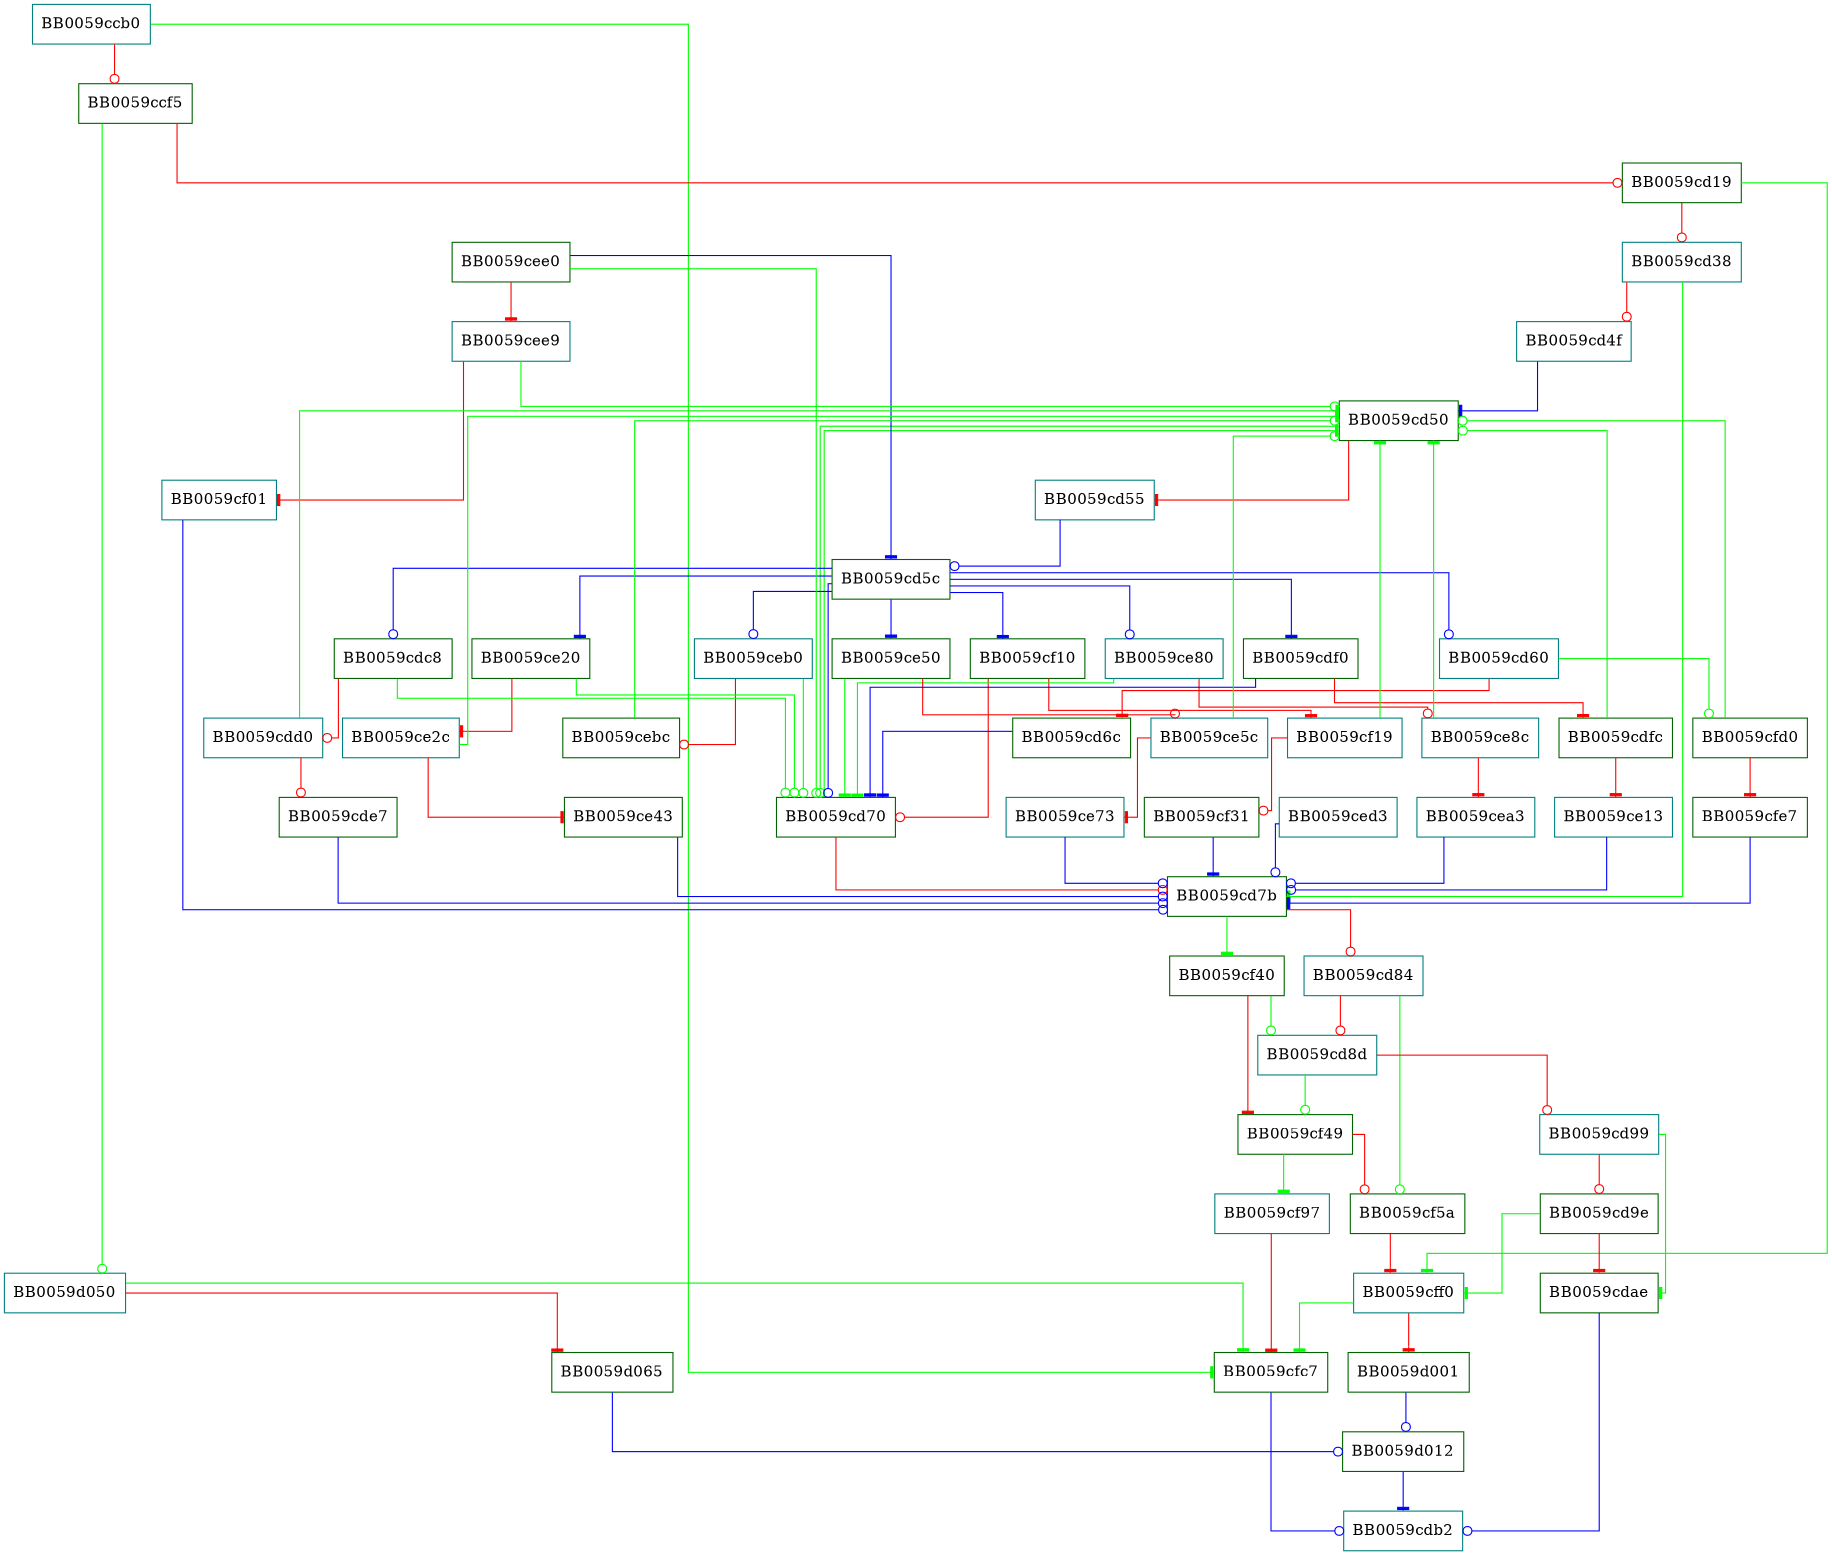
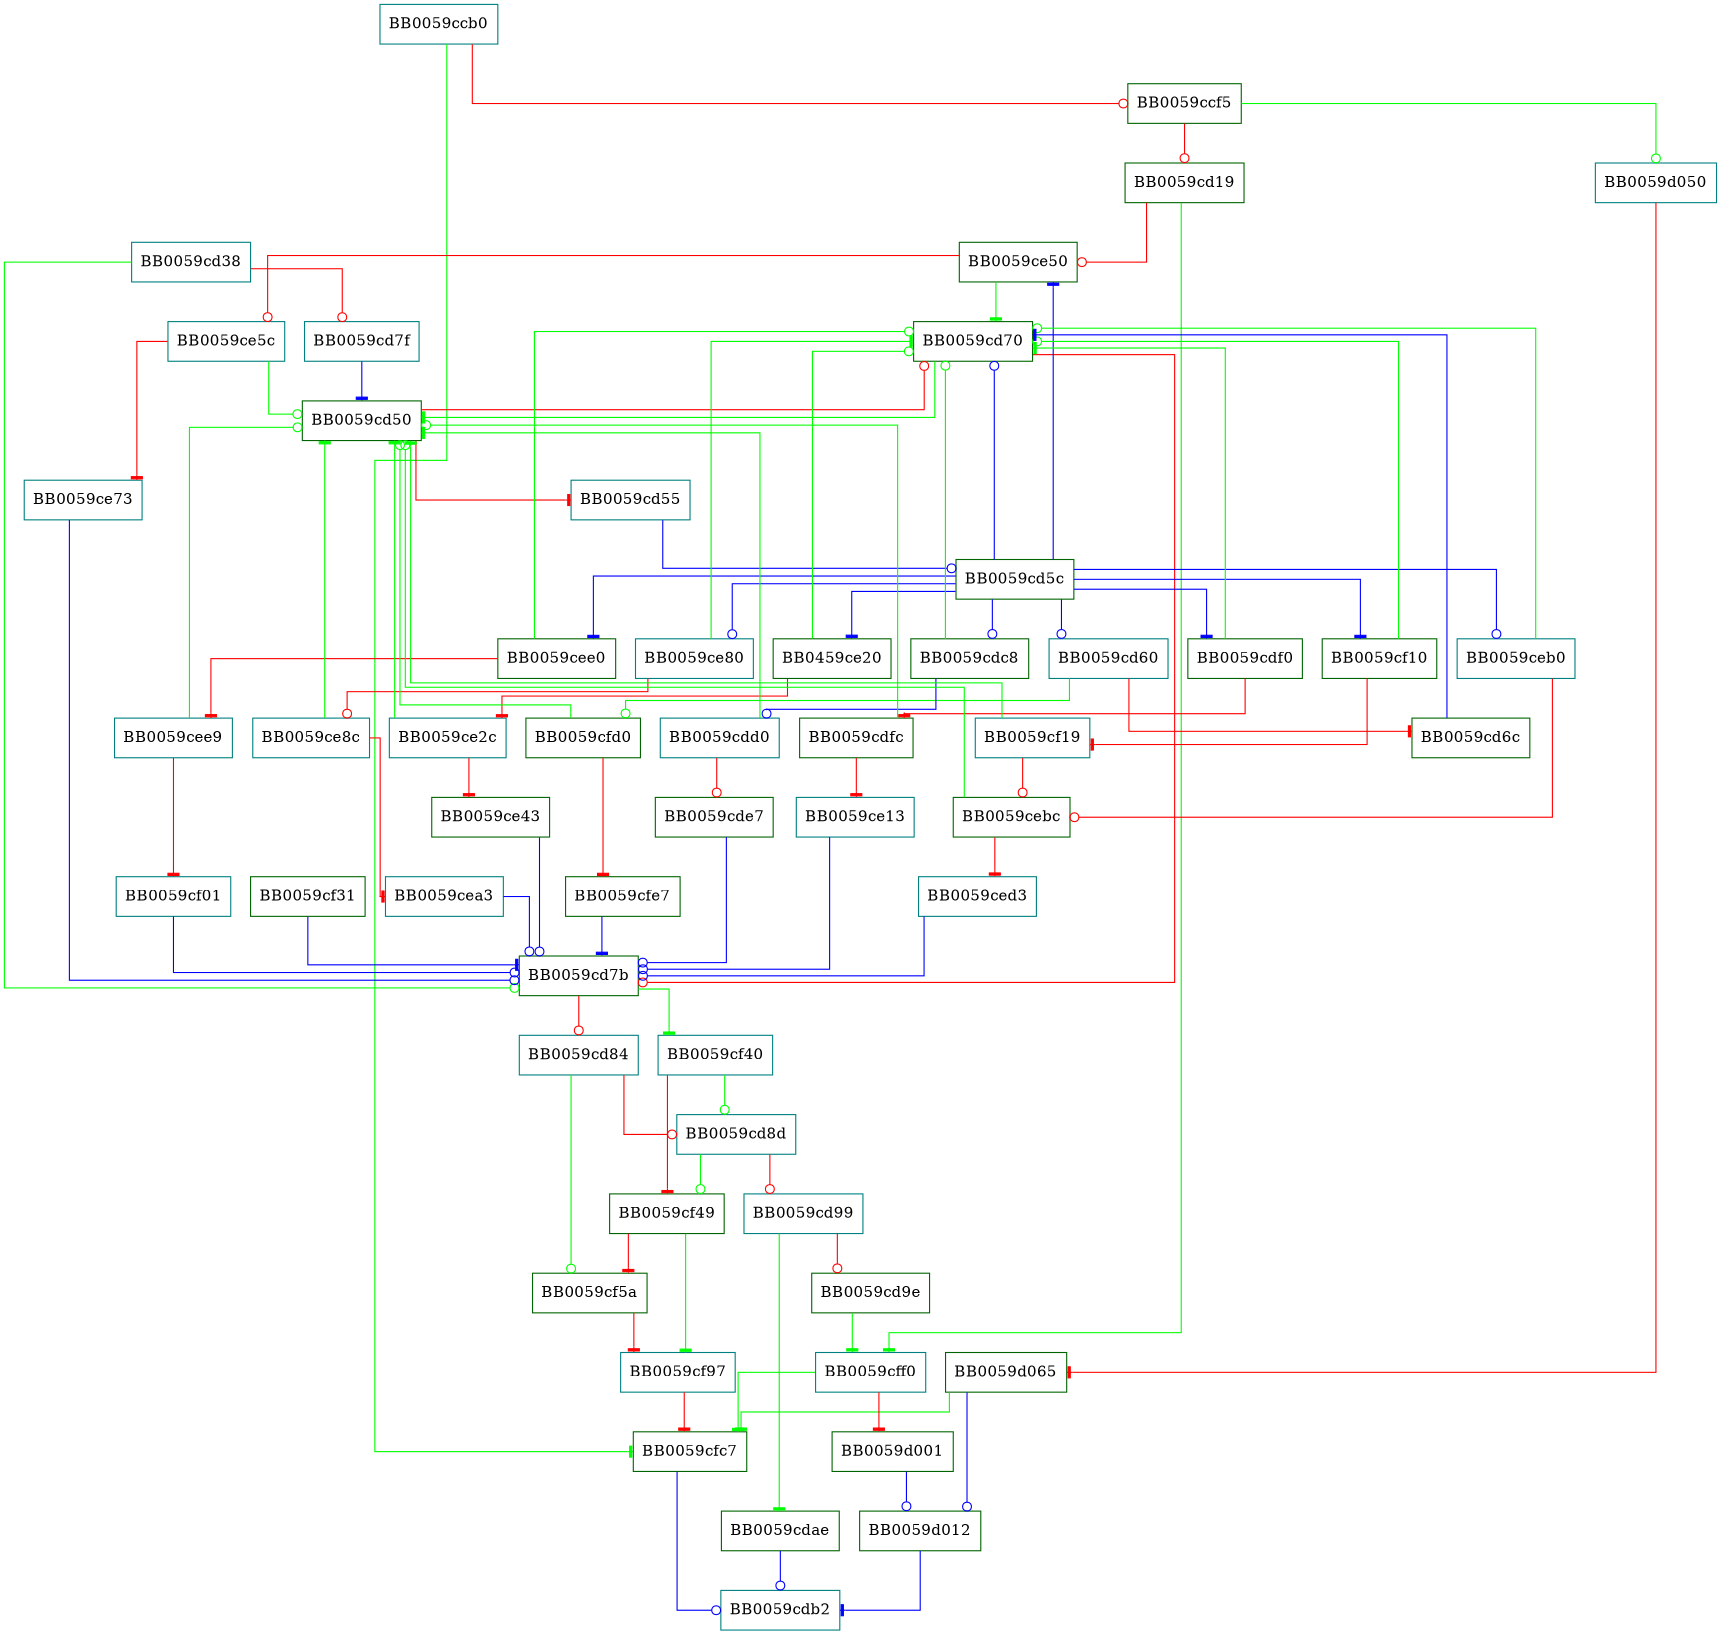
(1682, 218) -> (1146, 262)
(880, 256) -> (746, 576)
(1574, 341) -> (362, 341)
(899, 426) -> (692, 410)
(531, 659) -> (832, 659)
(1015, 687) -> (1225, 400)
(338, 712) -> (866, 709)
(1272, 768) -> (1023, 773)
(1683, 785) -> (4, 814)
(988, 790) -> (1369, 341)
none -> (995, 854)
(1227, 976) -> (715, 1055)
(1365, 1154) -> (628, 1250)
(1599, 1246) -> none
(1390, 1250) -> (634, 1330)
(716, 1283) -> (848, 1412)
